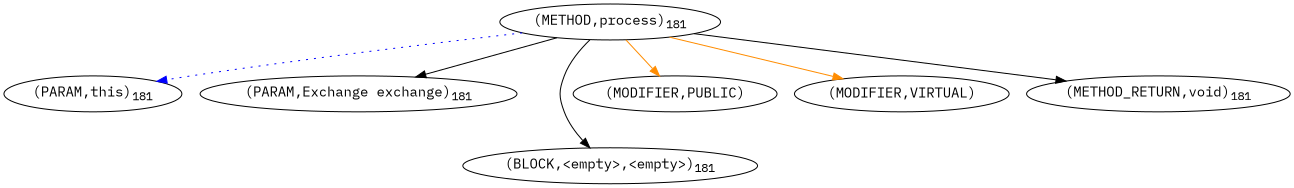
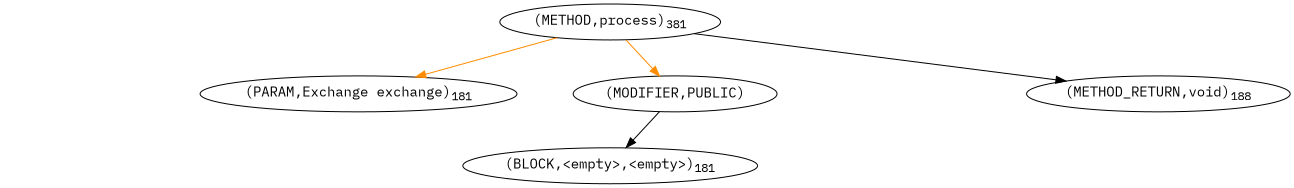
(677, 20) -> (677, 20)
(491, 56) -> (491, 56)
(561, 89) -> (646, 126)
(1241, 92) -> (1241, 92)
(93, 94) -> none
(902, 94) -> none
